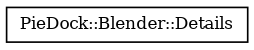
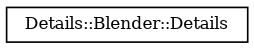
(127, 25) -> (127, 25)
